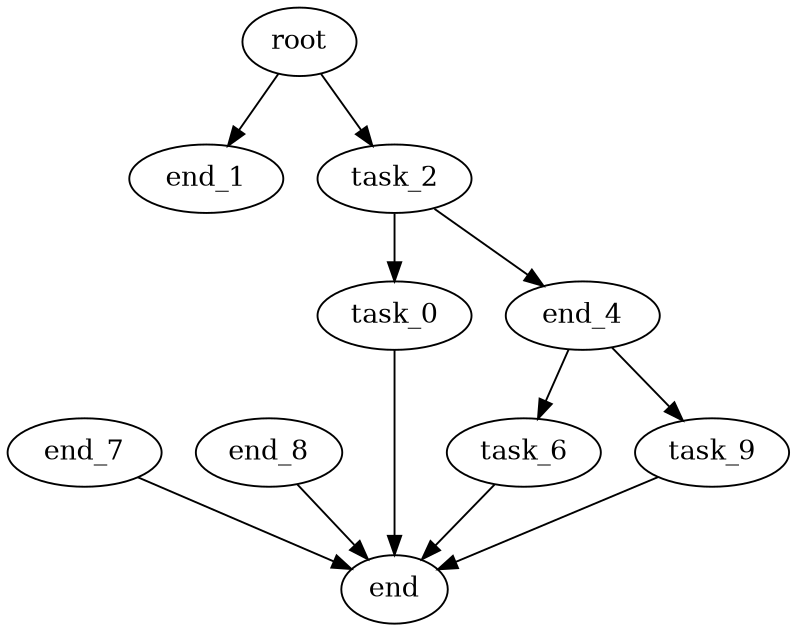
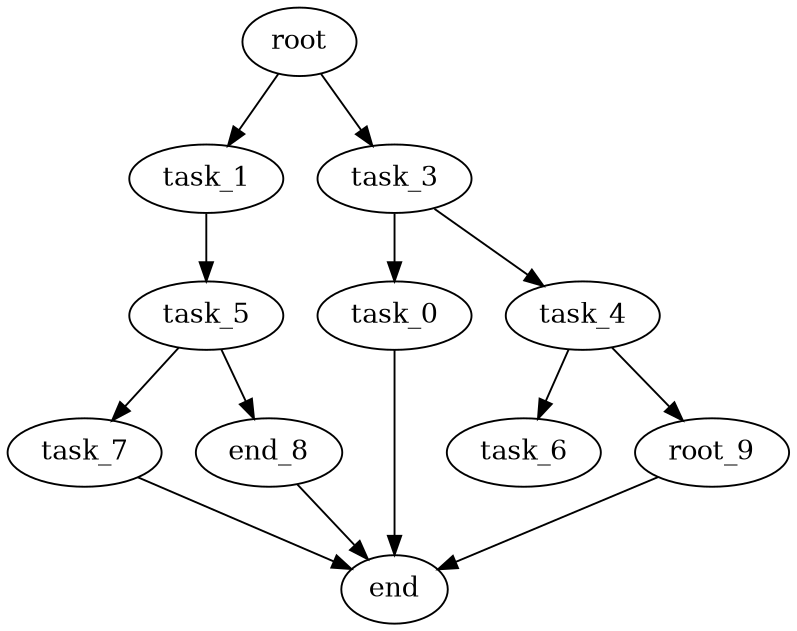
(206, 179) -> (206, 179)
(395, 179) -> (395, 179)
none -> (206, 316)
(583, 316) -> (583, 316)
(85, 453) -> (85, 453)
(712, 453) -> (712, 453)
(465, 515) -> none
